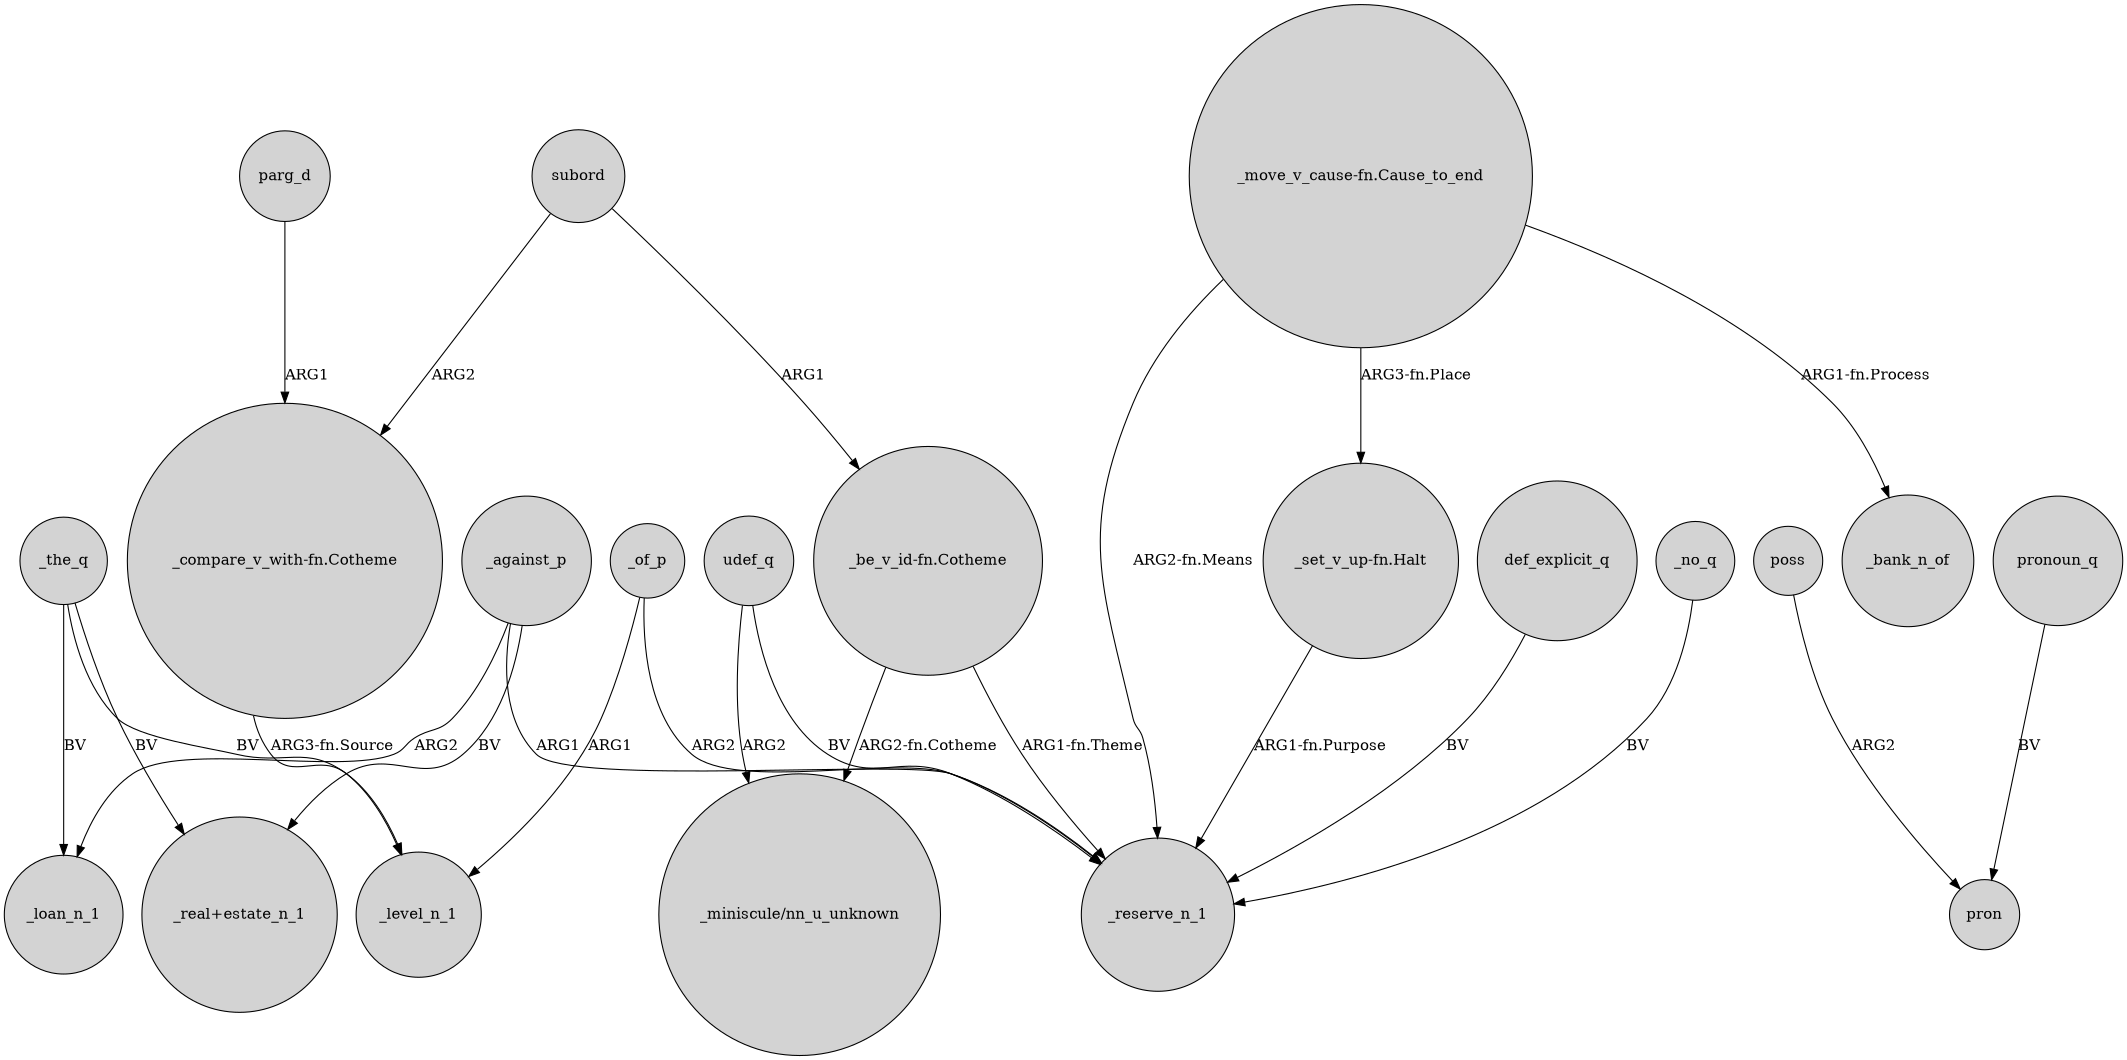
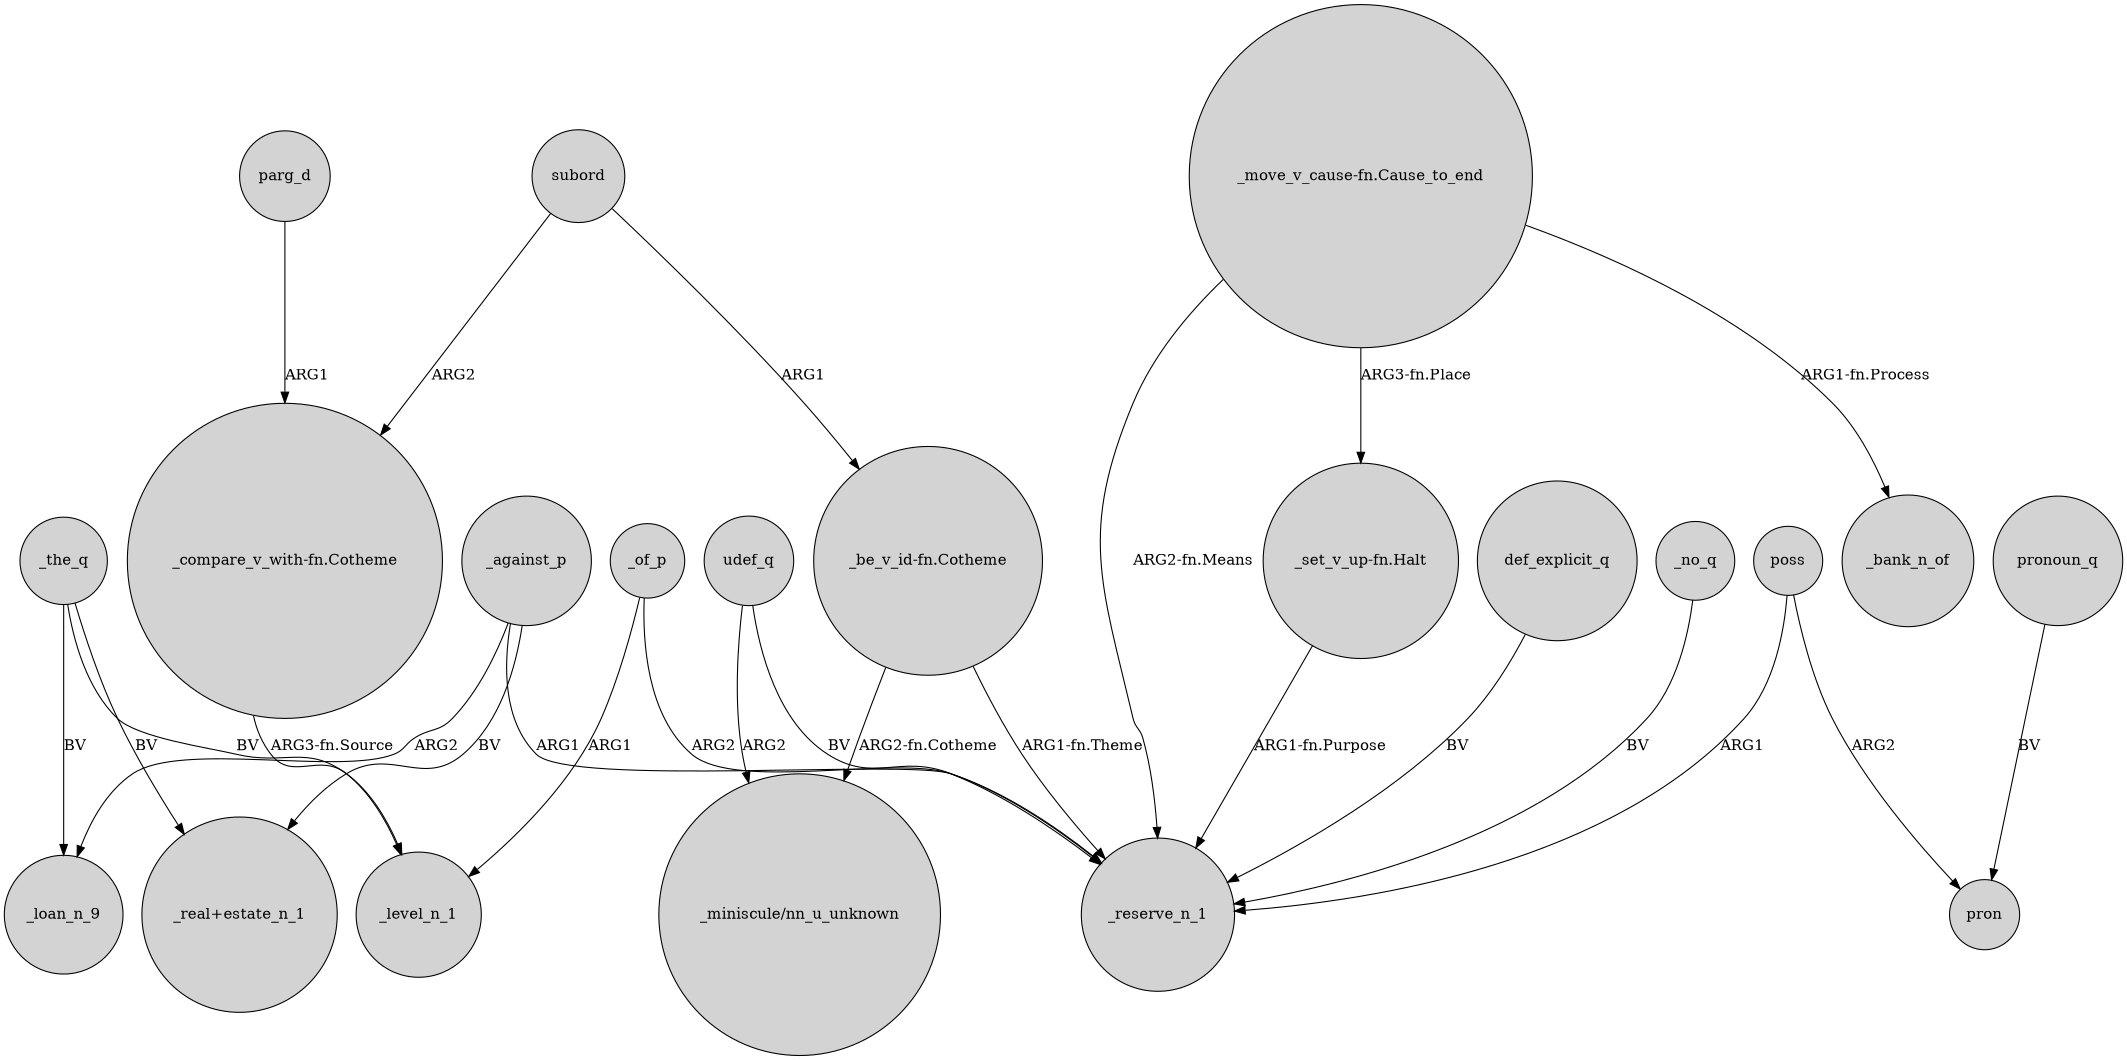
none -> (1574, 834)
(64, 915) -> (64, 915)
